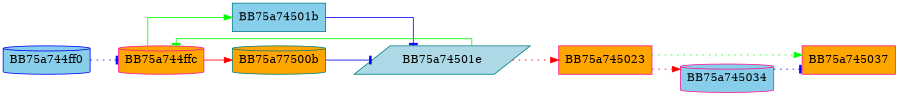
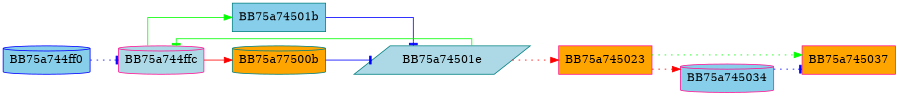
(161, 60) -> (161, 60)
